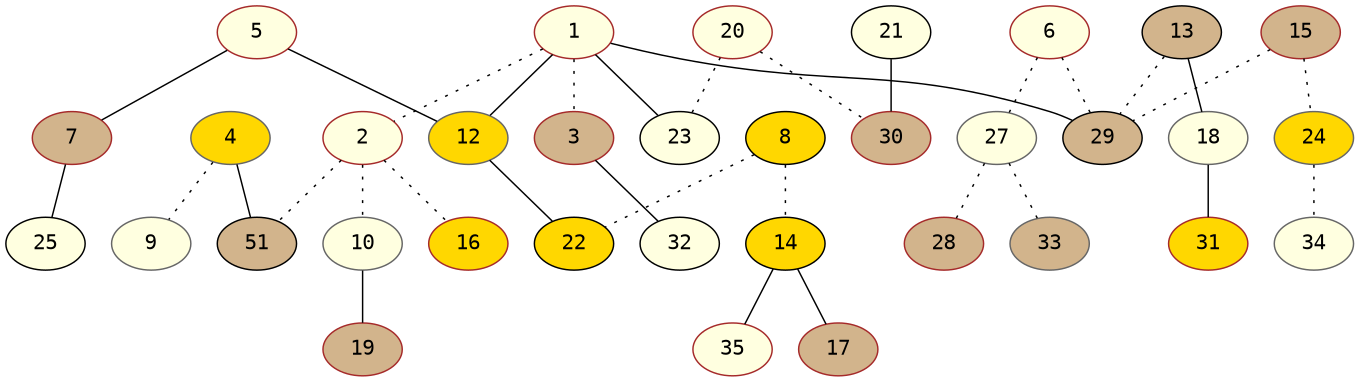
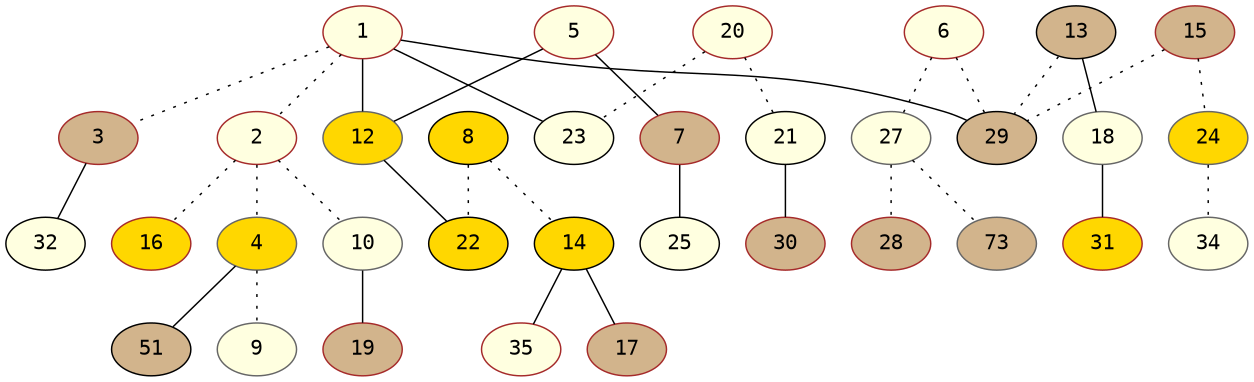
(812, 85) -> (760, 87)
(310, 191) -> (257, 191)
(1050, 244) -> (997, 244)
